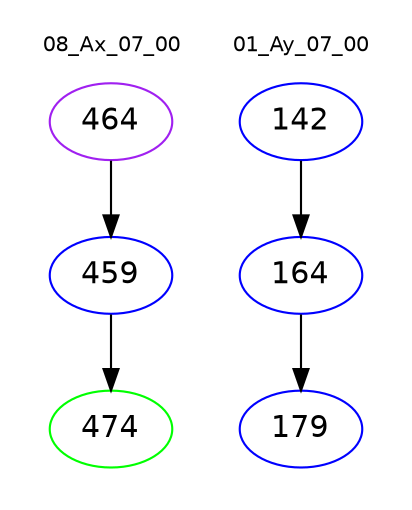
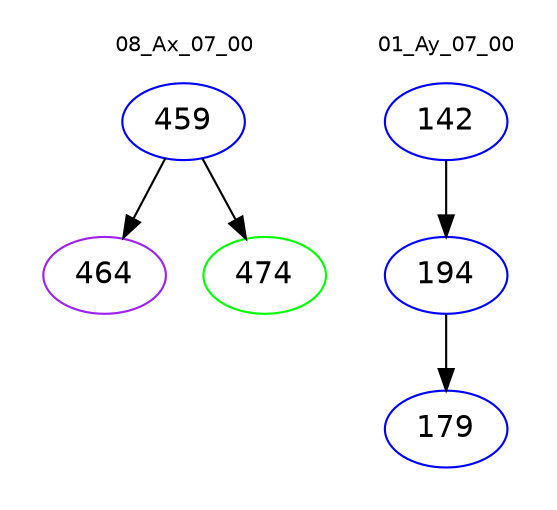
(111, 188) -> (149, 189)
(301, 275) -> (446, 275)
